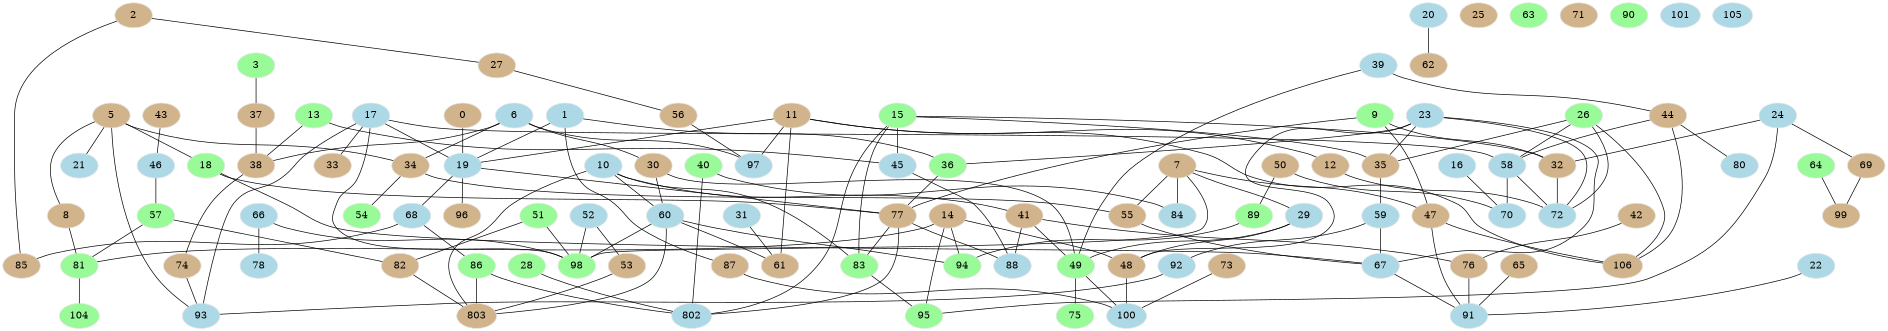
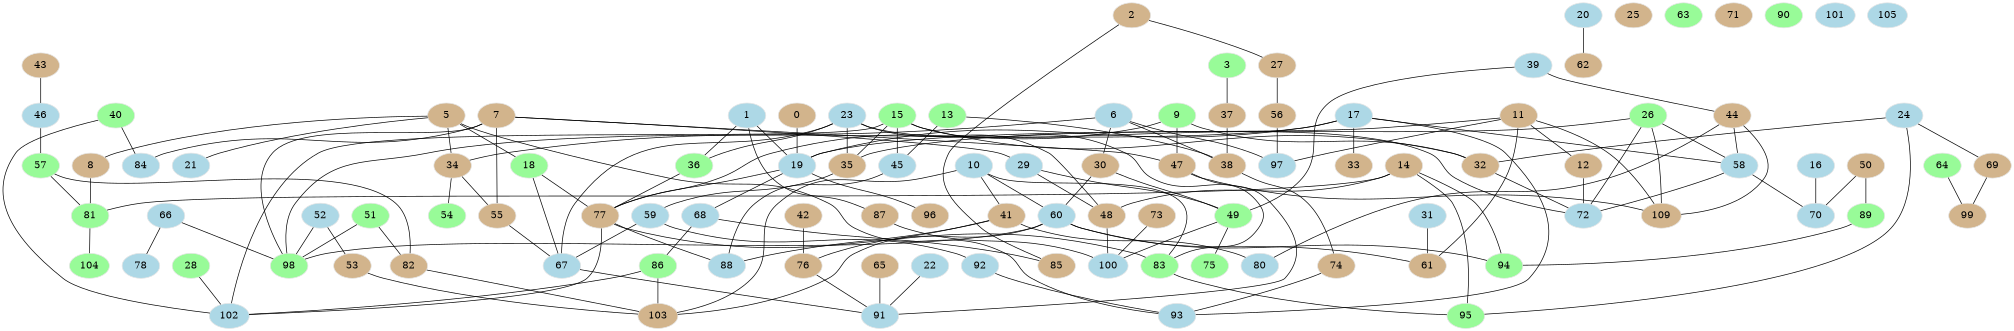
(1043, 234) -> (1116, 241)
(1623, 266) -> (1661, 216)
(477, 316) -> (658, 316)
(692, 316) -> (229, 316)
